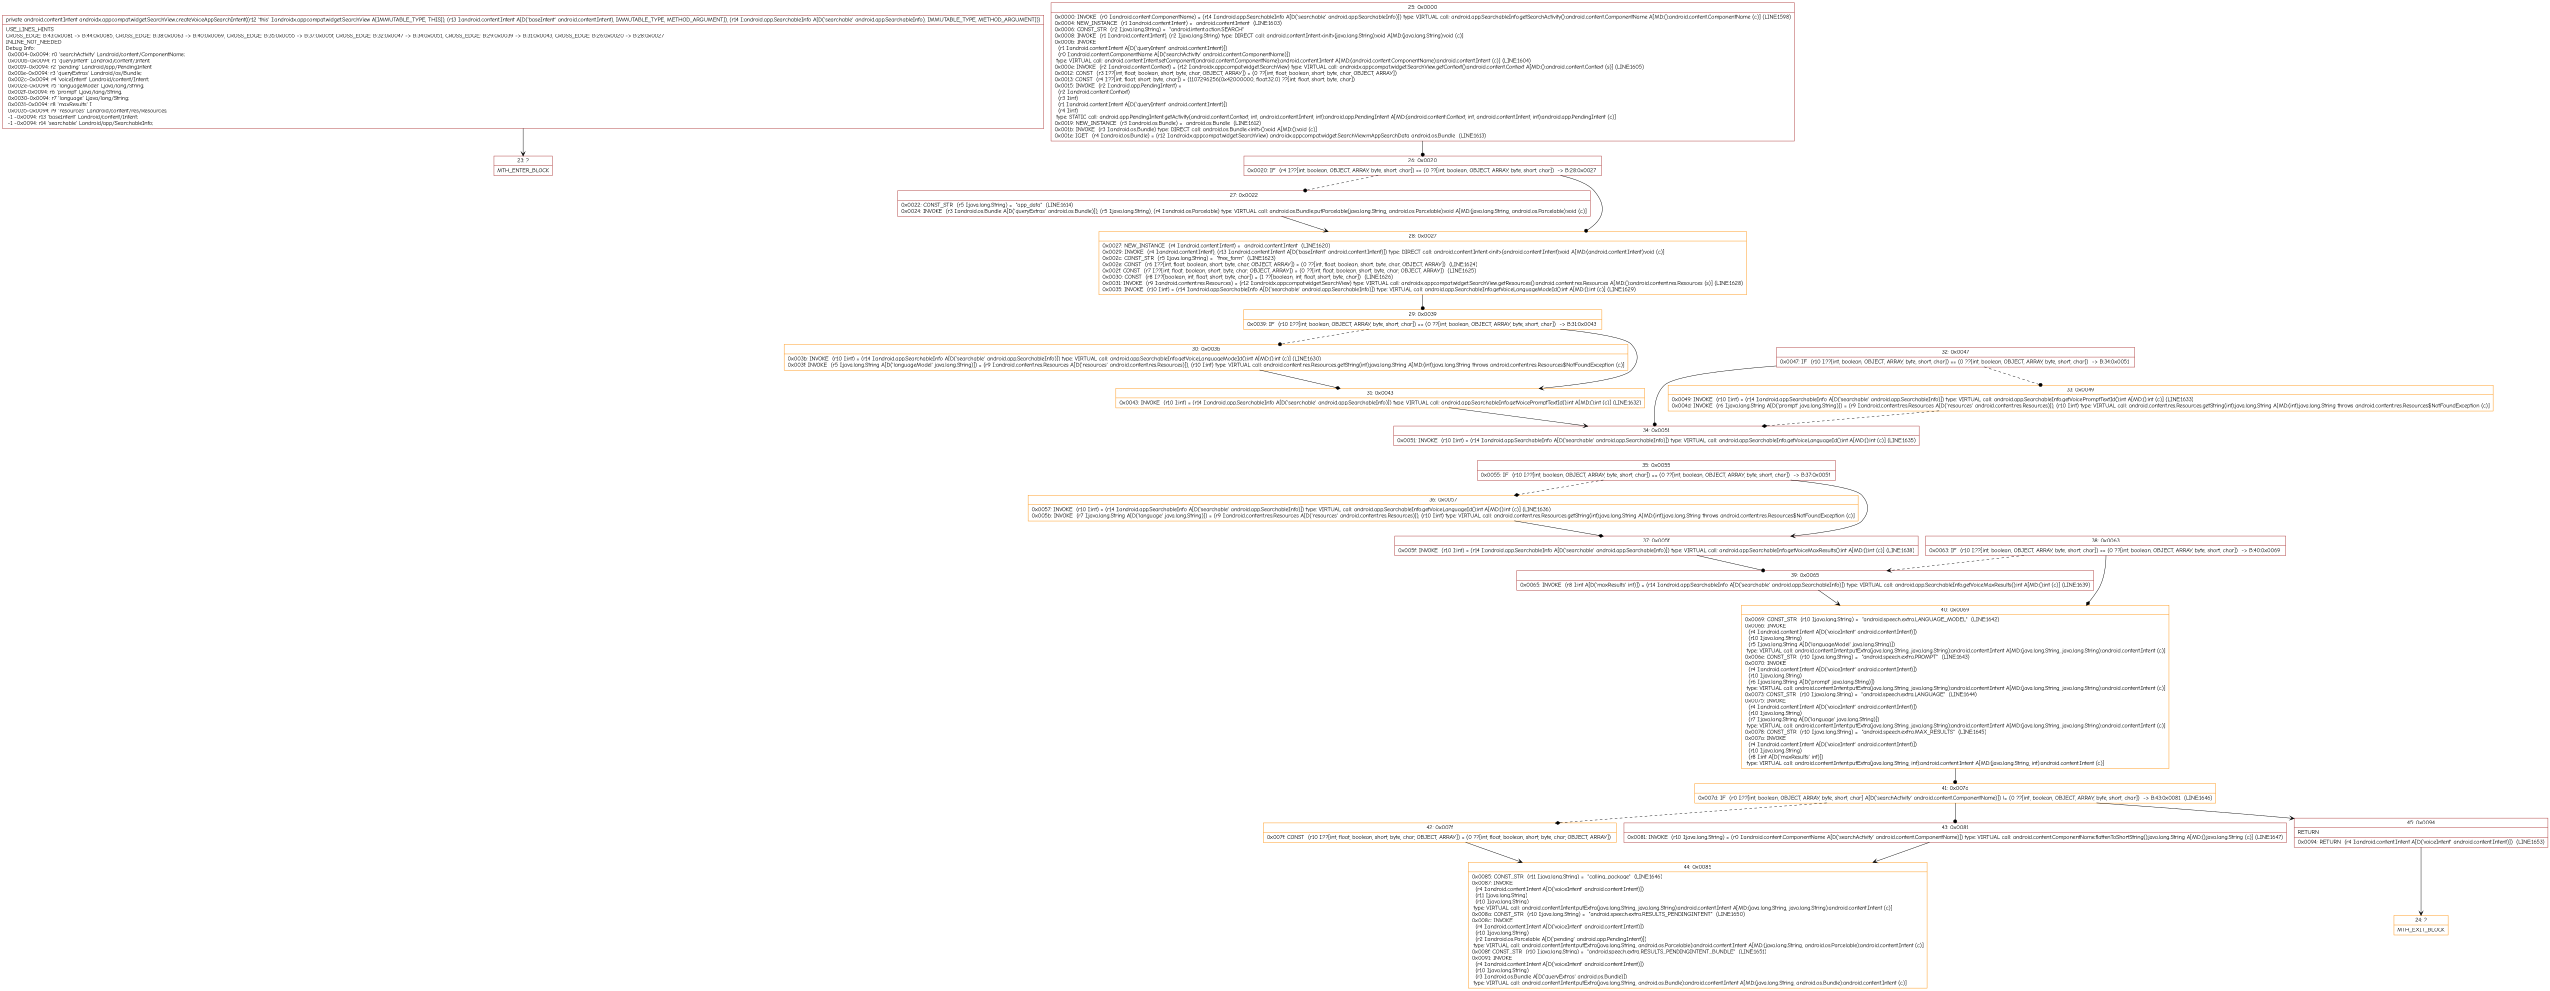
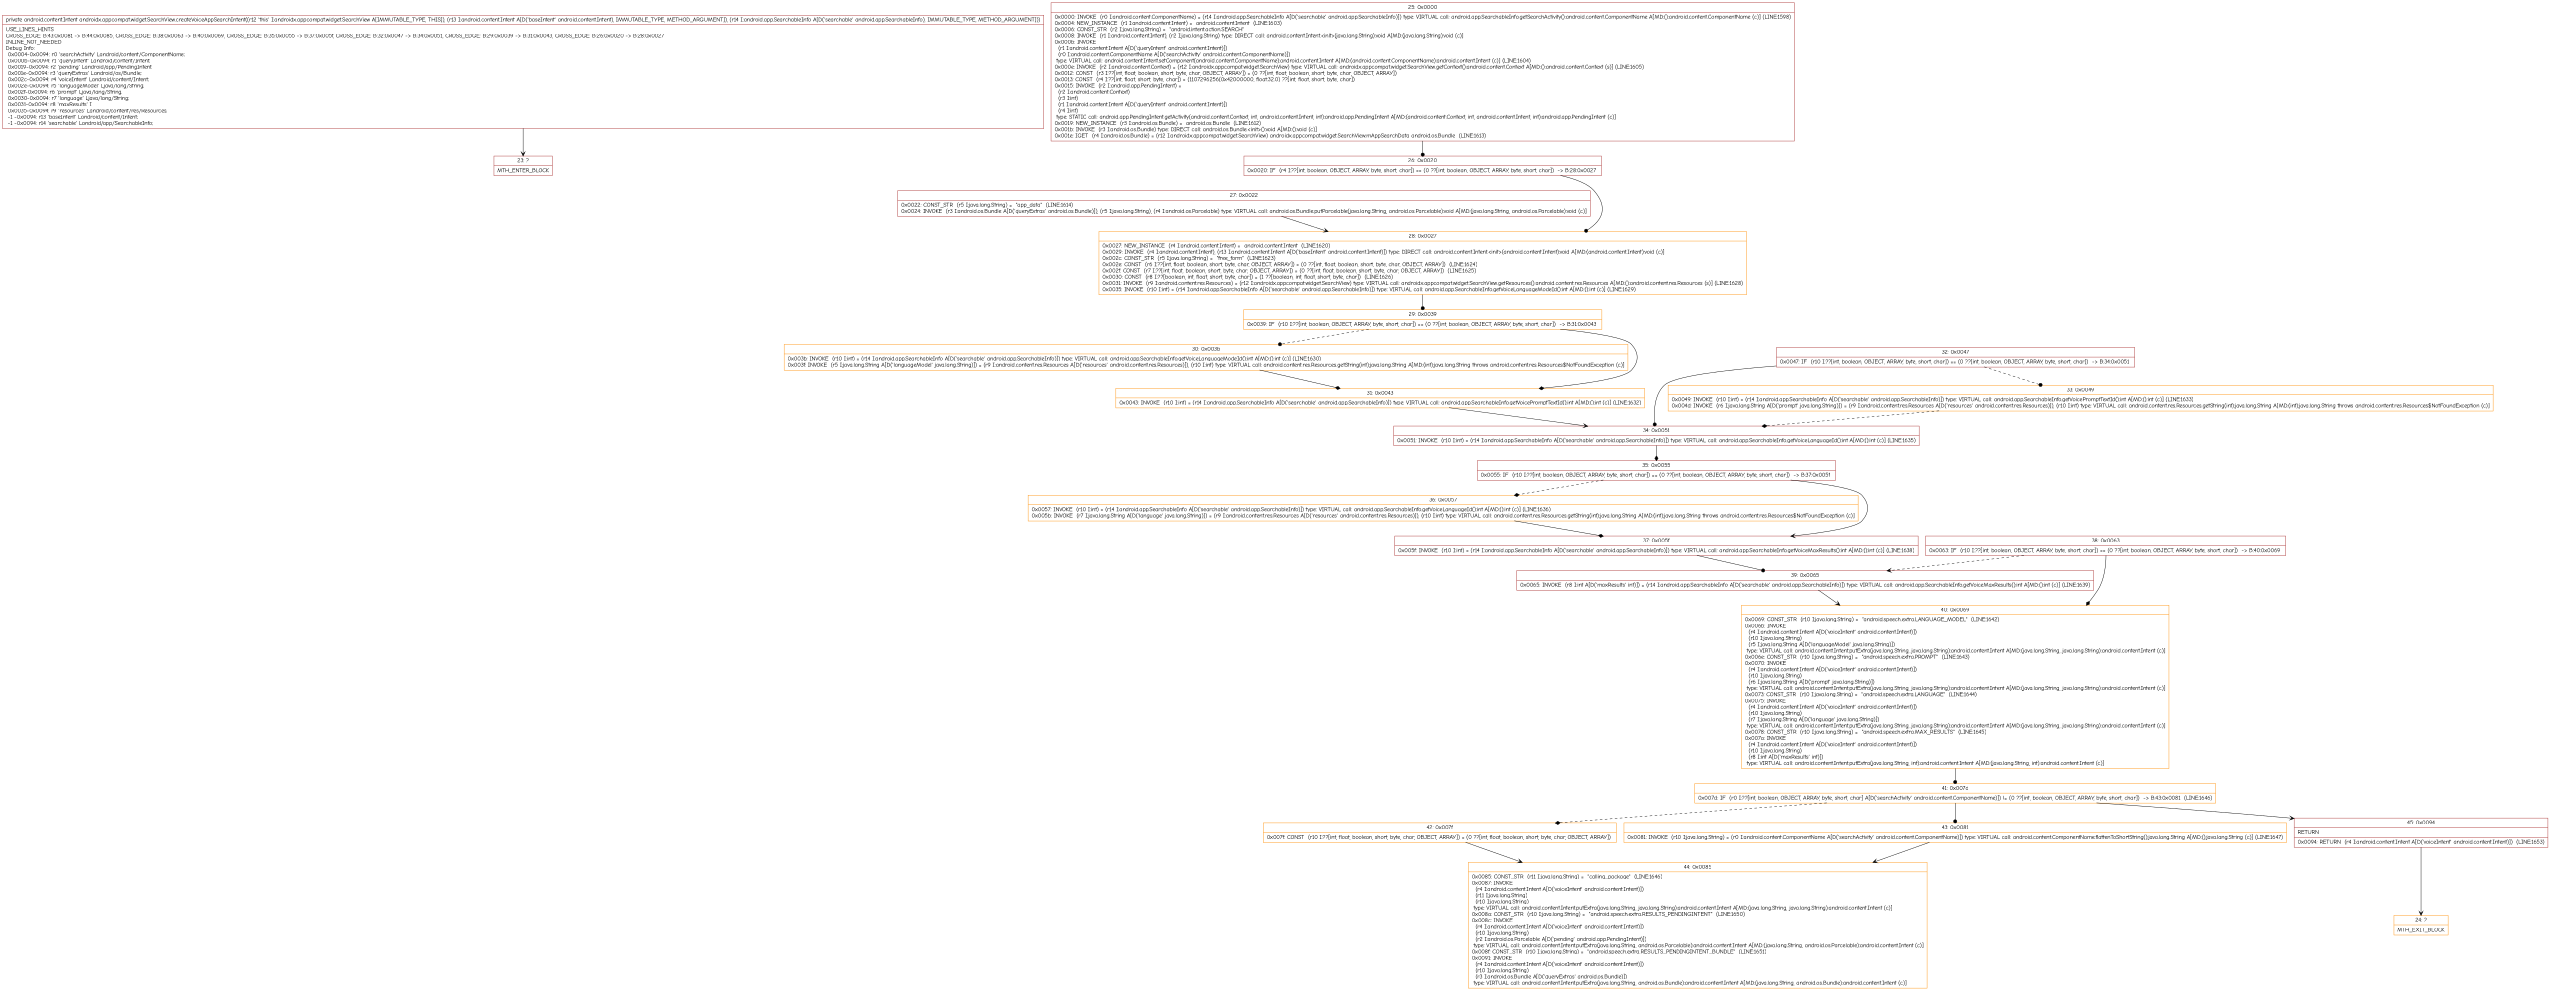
(1343, 183) -> none
(1635, 365) -> (1635, 365)
none -> (1656, 451)
(1955, 833) -> (1955, 833)
